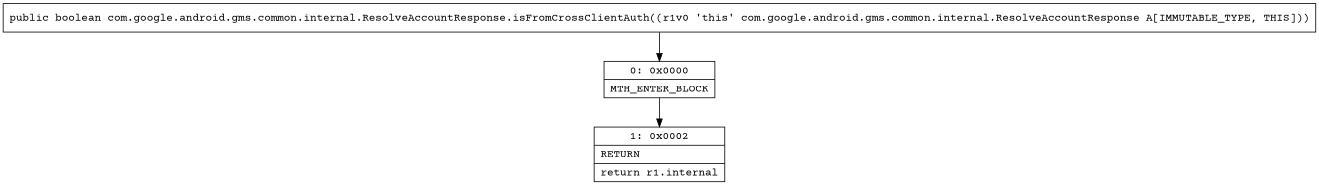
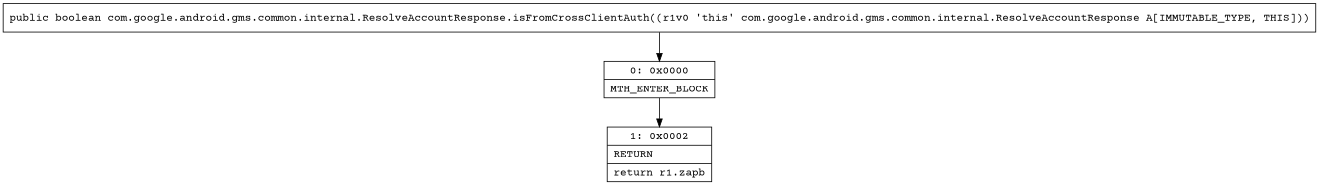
(659, 172) -> (659, 172)
